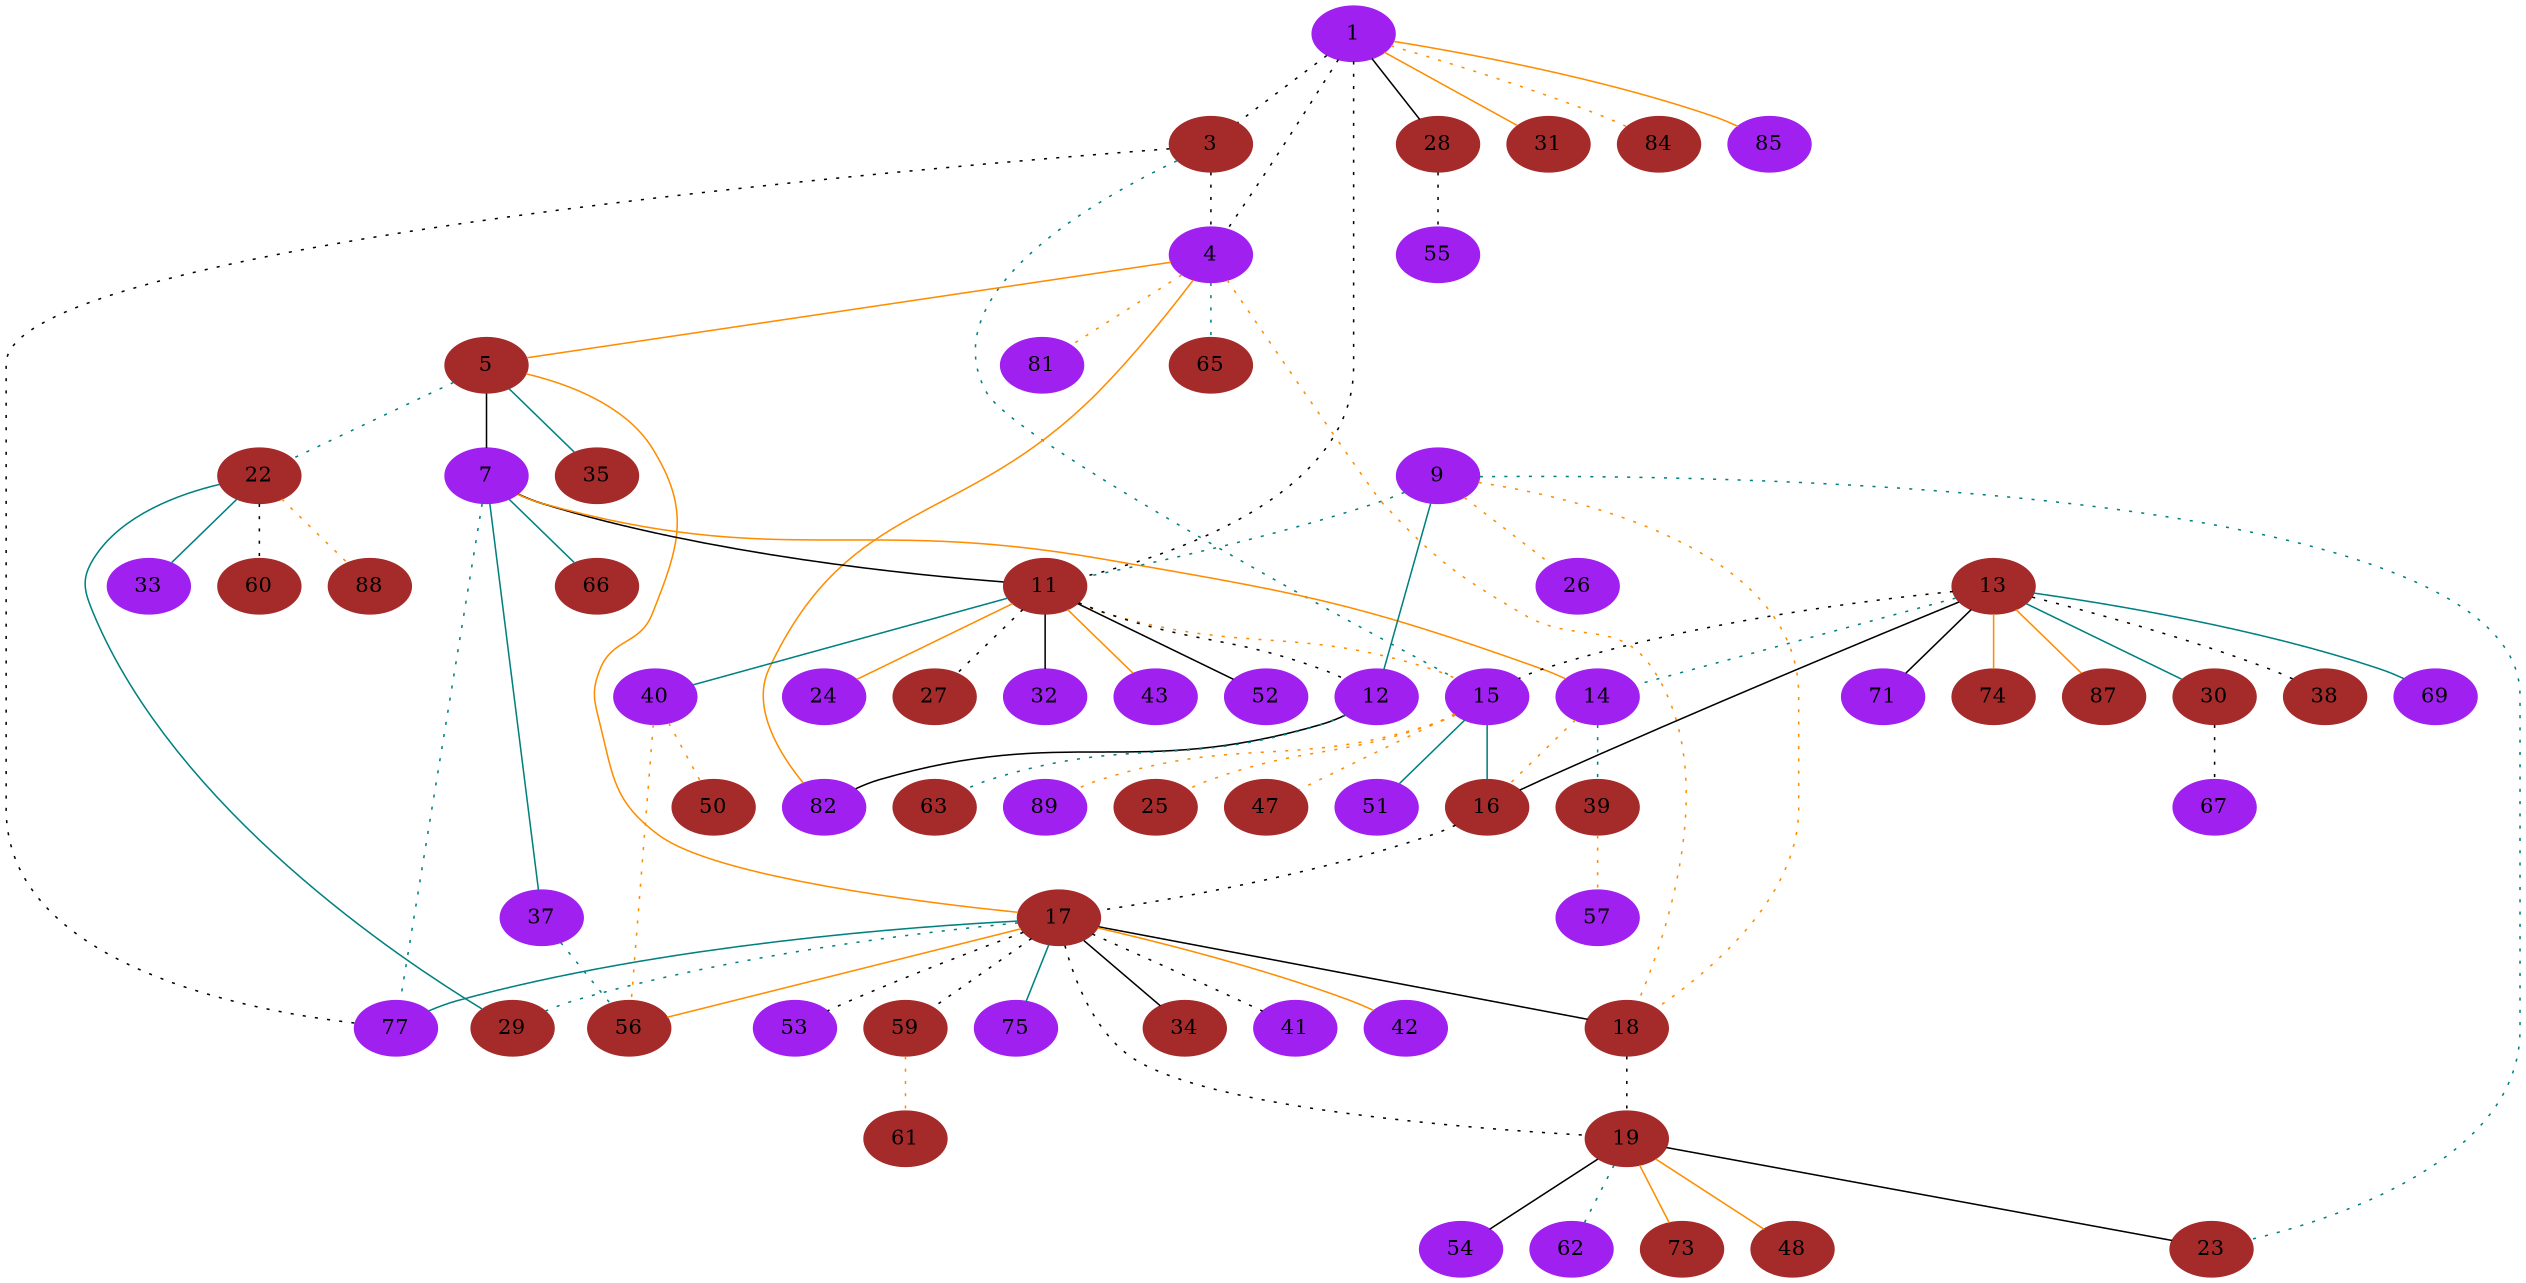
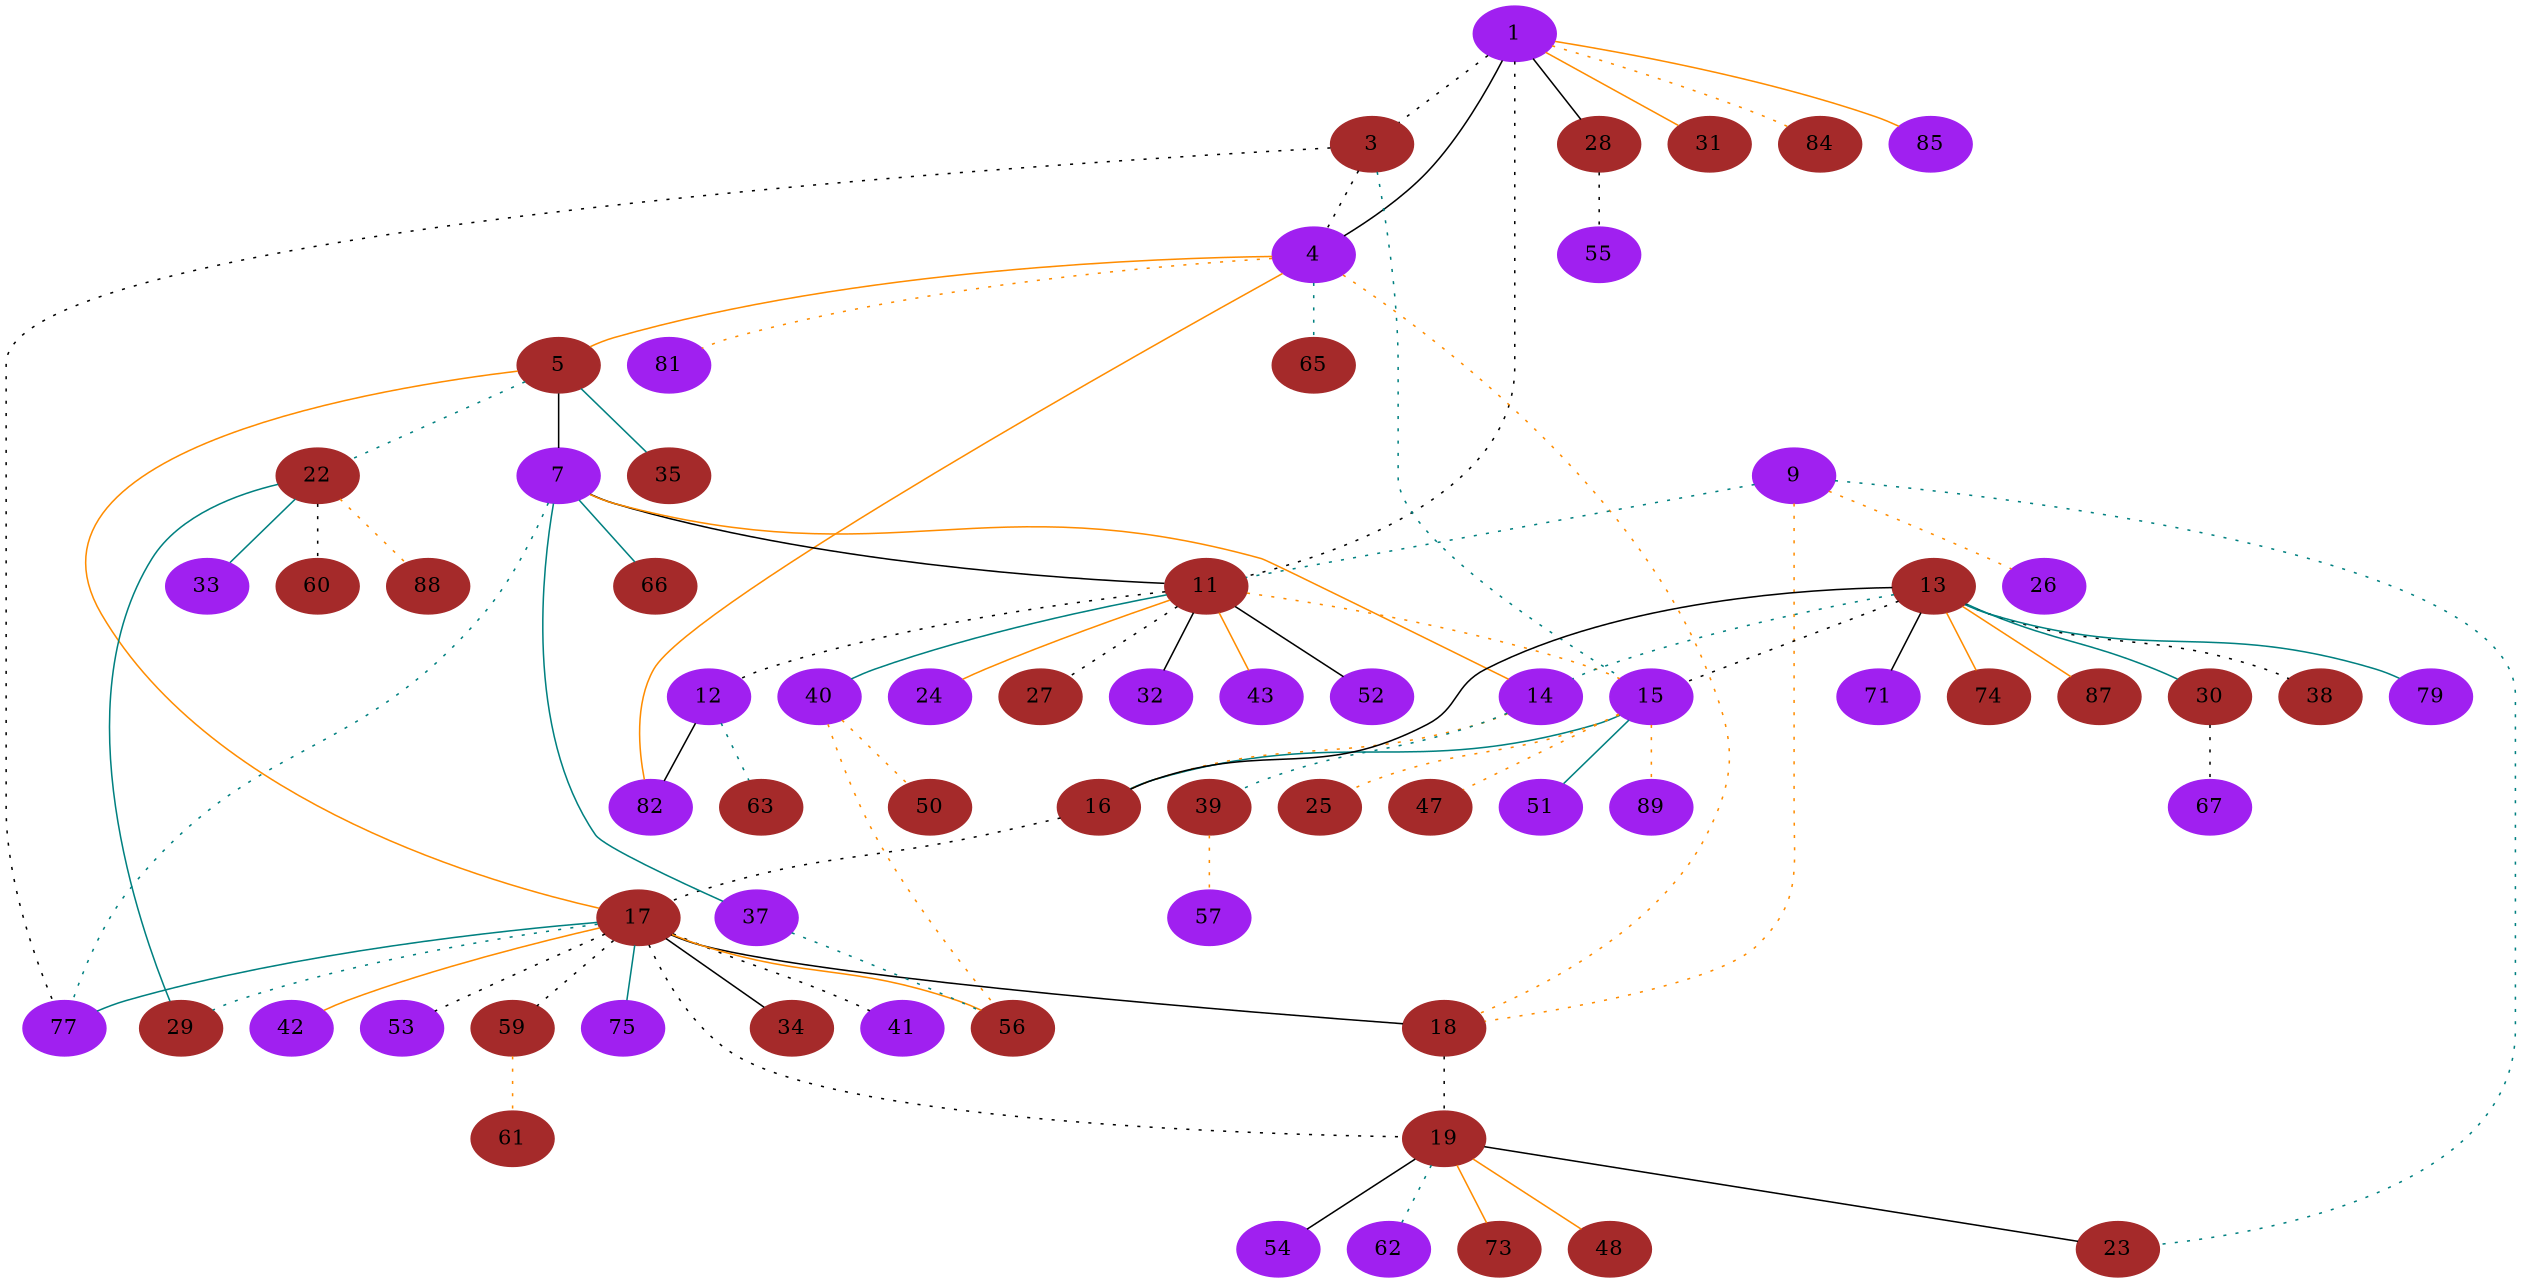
(1284, 145) -> (1437, 161)
(1407, 586) -> none
(2436, 697) -> (2431, 697)
